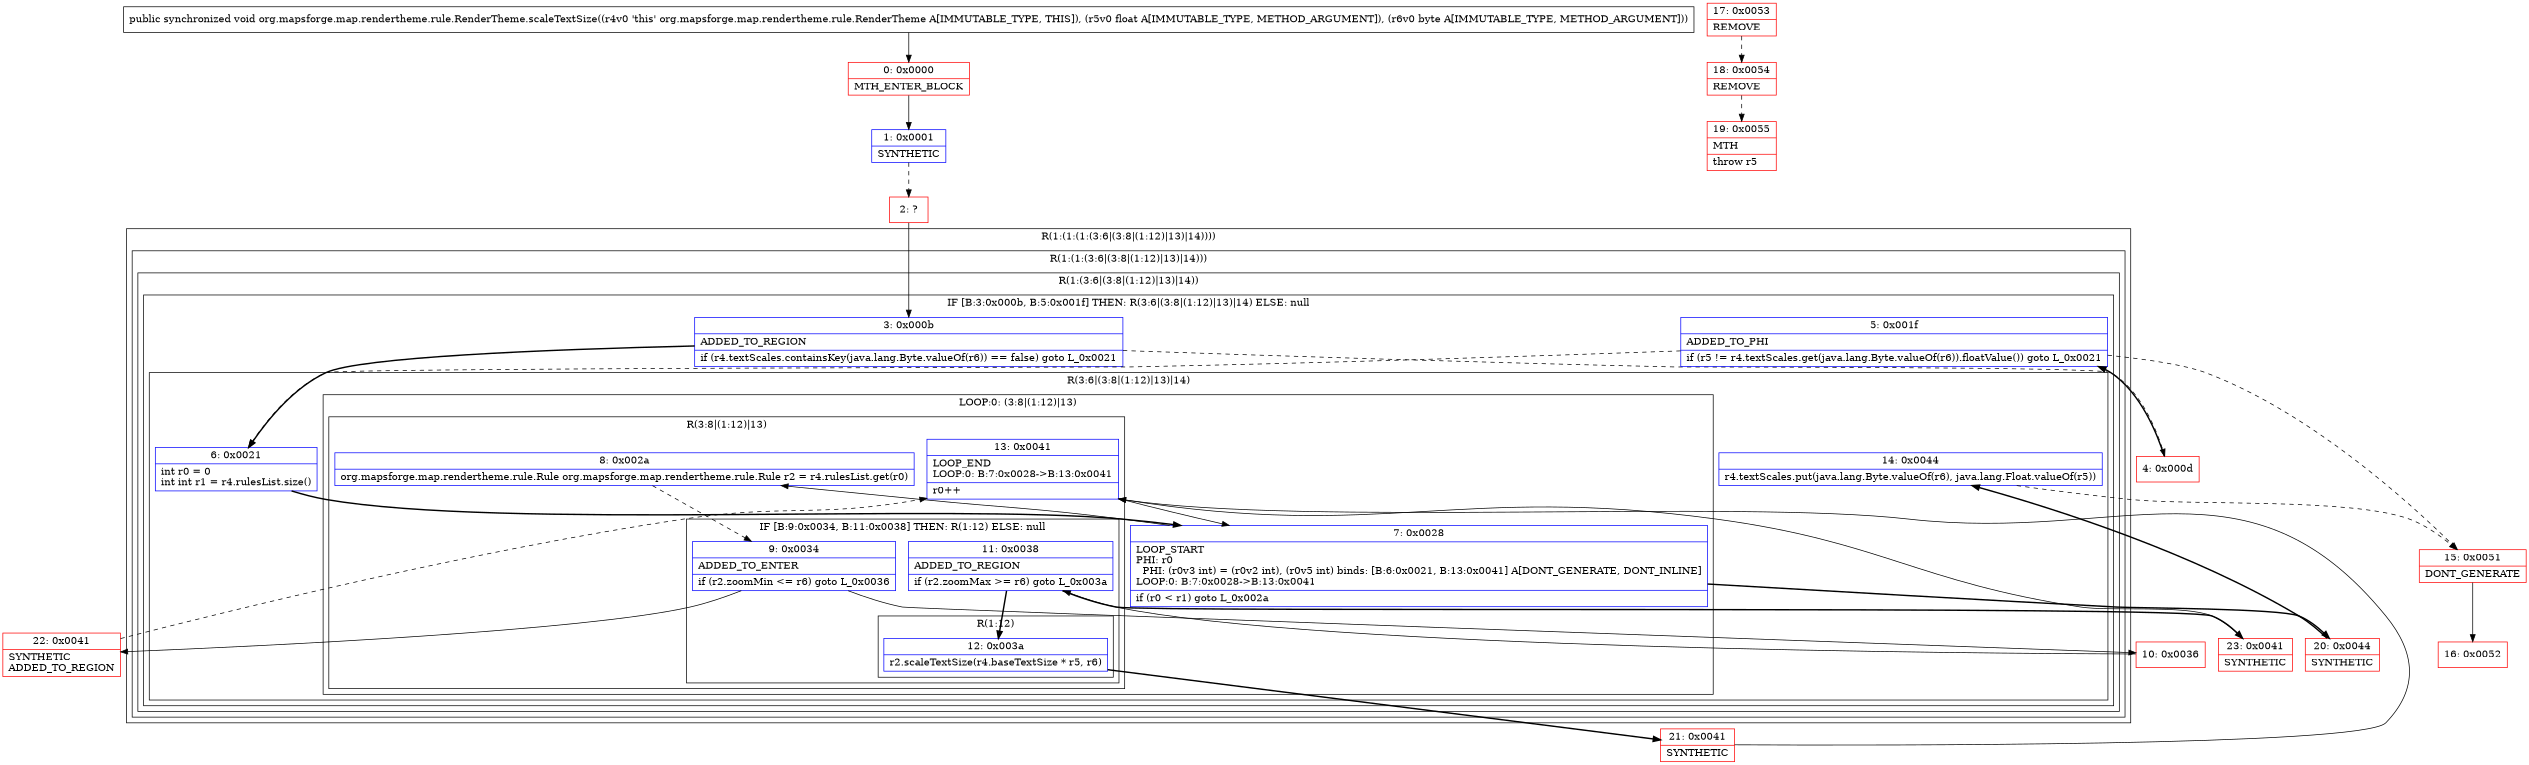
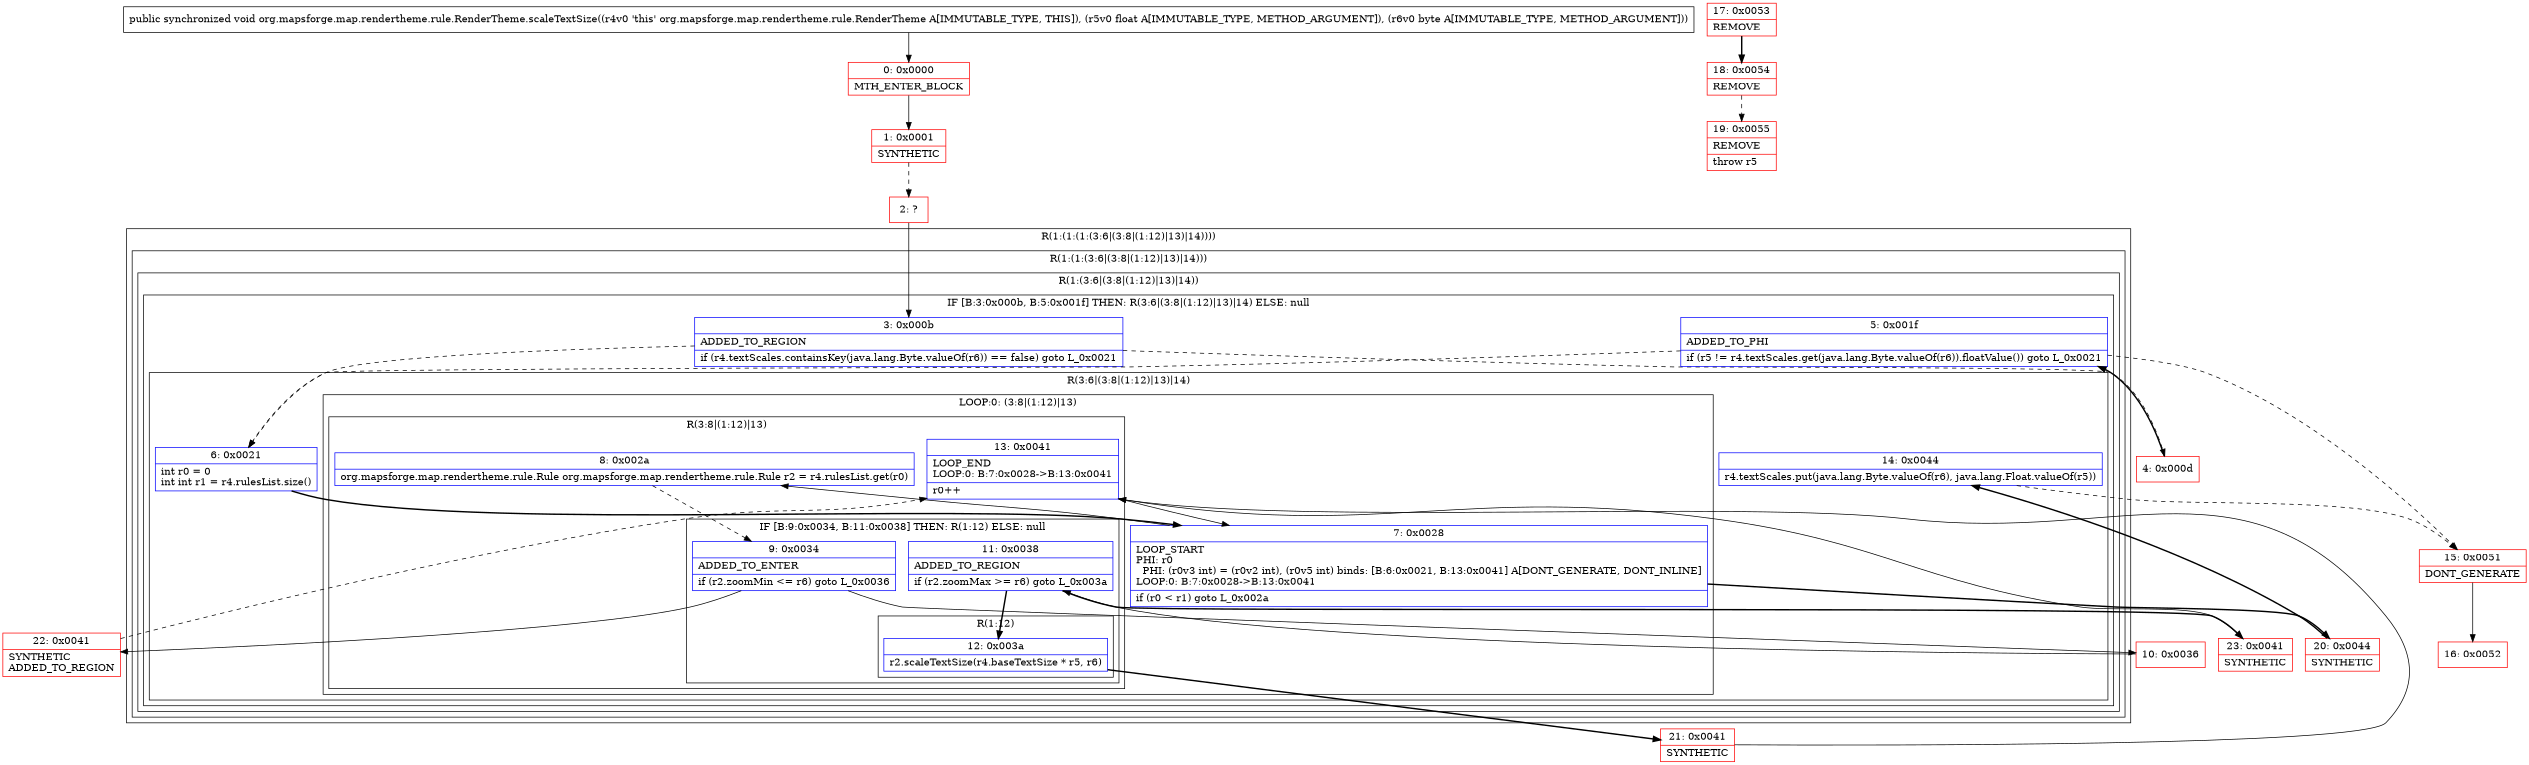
(1742, 46) -> (1742, 46)
(909, 146) -> (909, 146)
(1726, 146) -> (1737, 146)
(459, 355) -> (459, 355)
